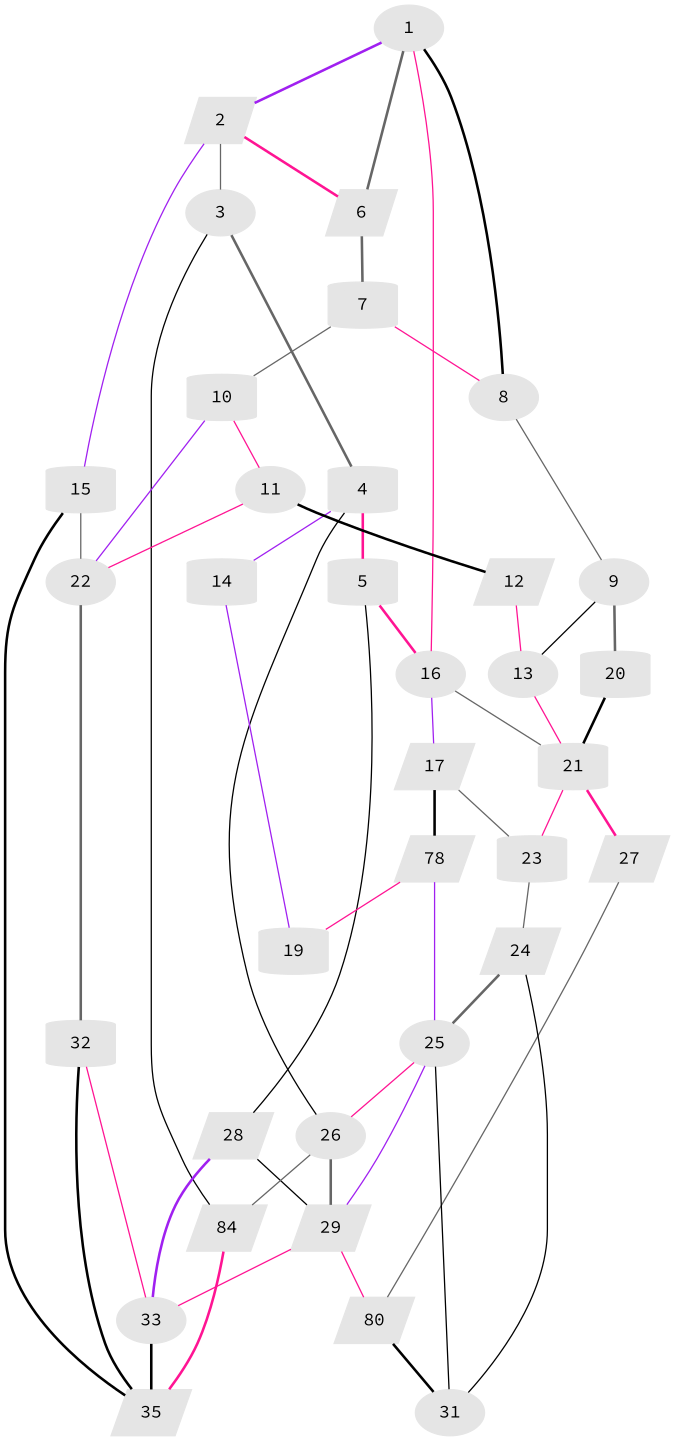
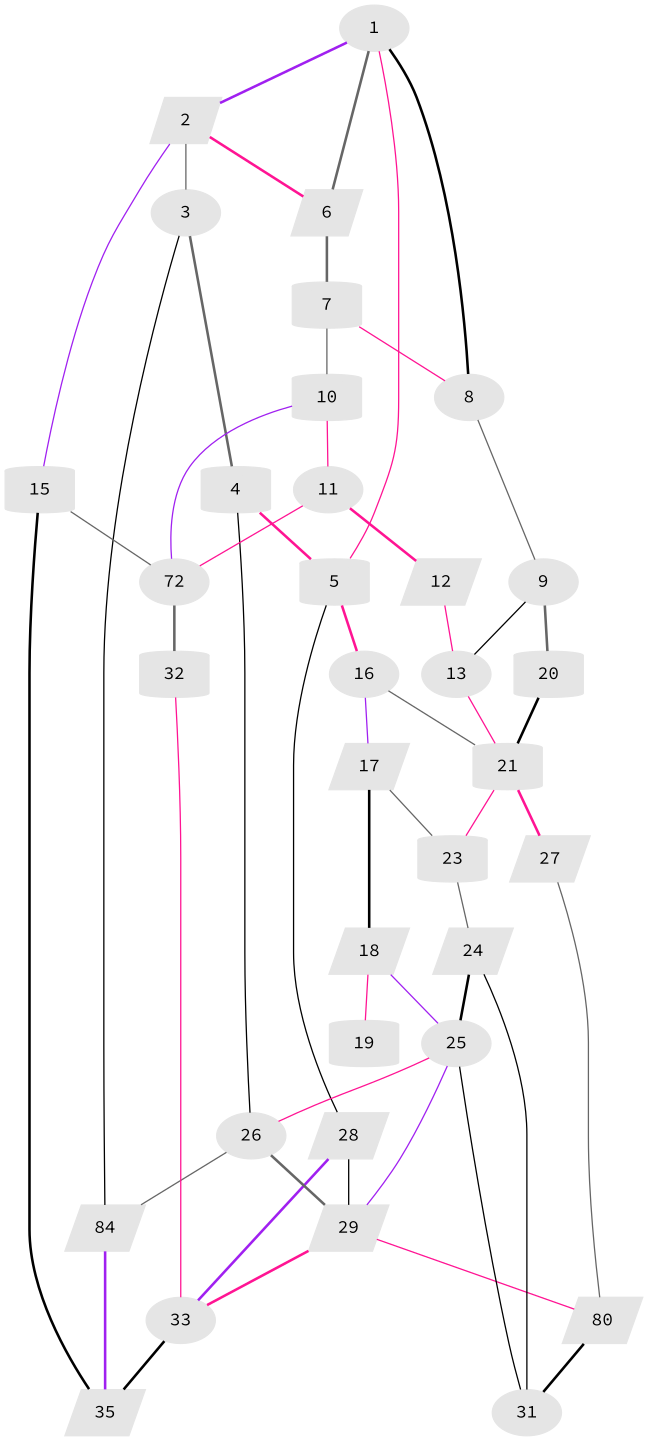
(433, 335) -> (399, 309)
(391, 541) -> (383, 535)
(81, 582) -> (174, 582)
(222, 582) -> none
(435, 859) -> (369, 951)
(476, 999) -> (465, 997)
(81, 1233) -> none
(235, 1277) -> (258, 1278)
(205, 1324) -> (105, 1320)
